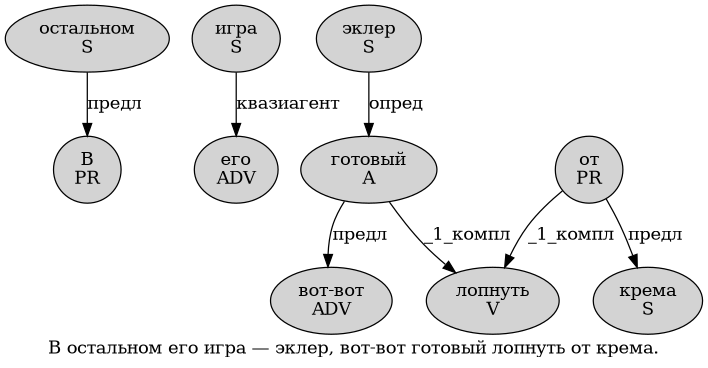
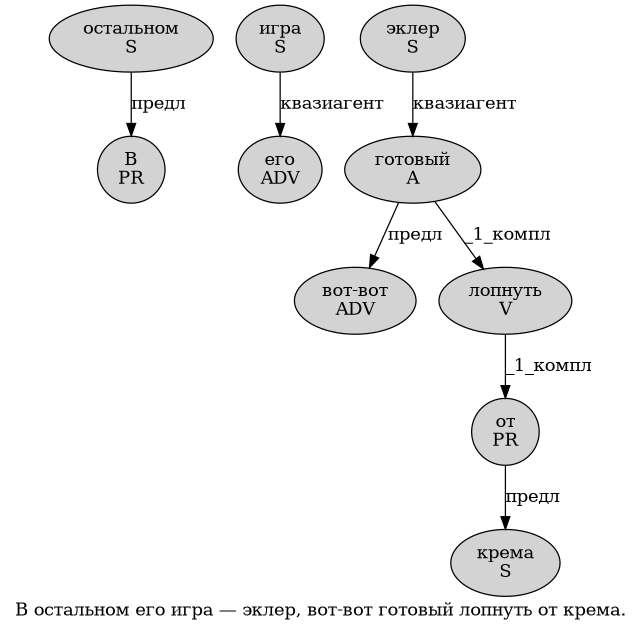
(396, 104) -> (465, 104)
(532, 220) -> (505, 360)
